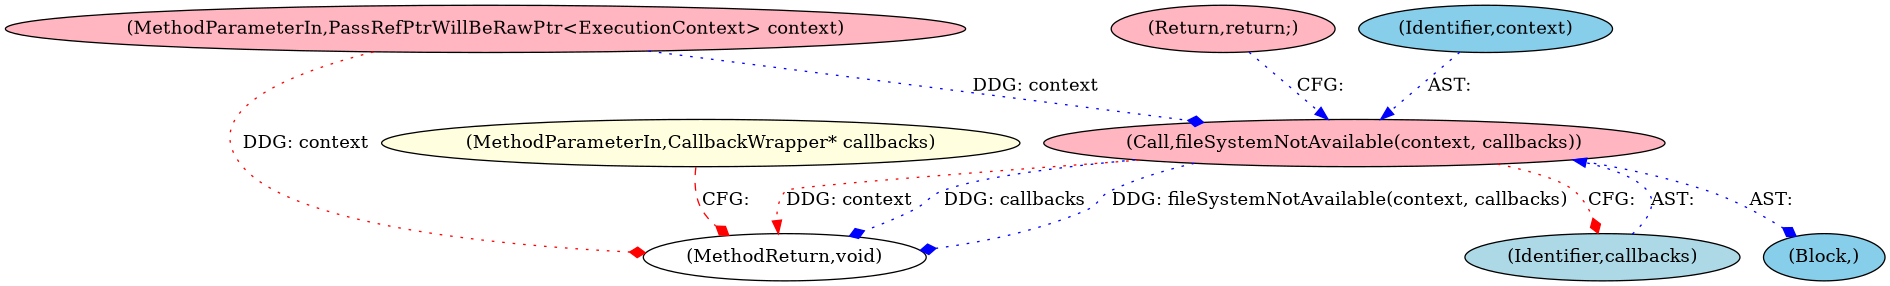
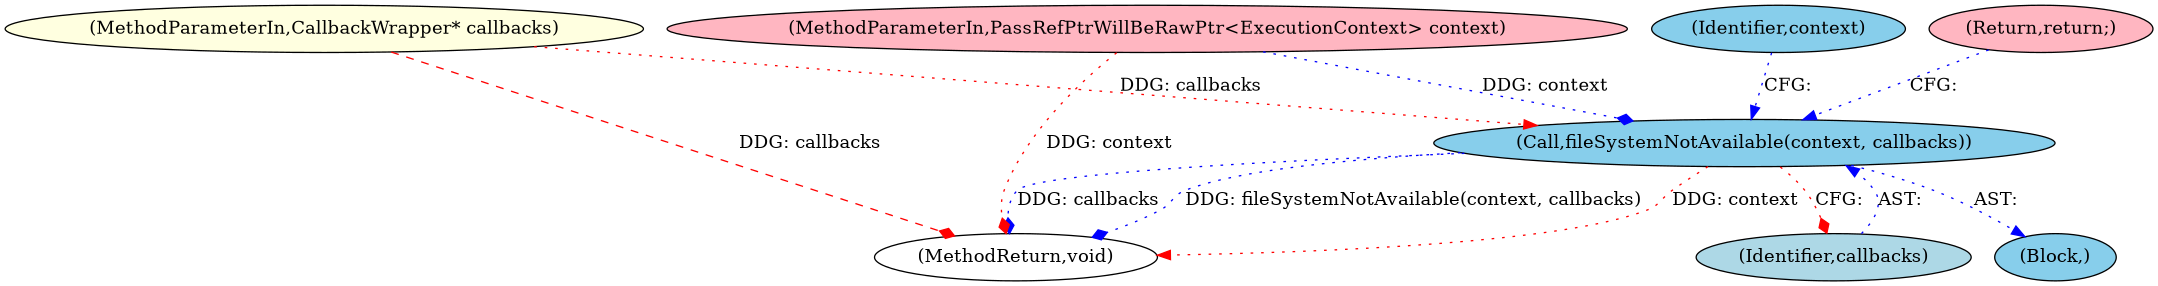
none -> (1029, 86)
(1453, 86) -> (1791, 86)
(1354, 143) -> (1744, 143)
(1682, 183) -> (1935, 191)
(729, 200) -> (811, 143)
